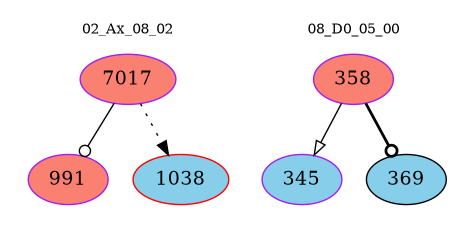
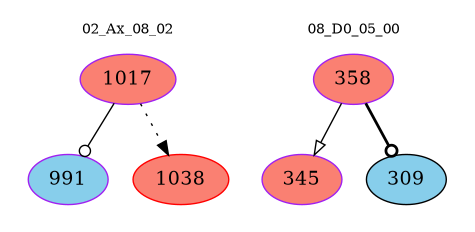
(128, 79) -> (128, 79)
(68, 180) -> (68, 180)
(181, 180) -> (181, 180)
(302, 180) -> (302, 180)
(406, 180) -> (406, 180)
